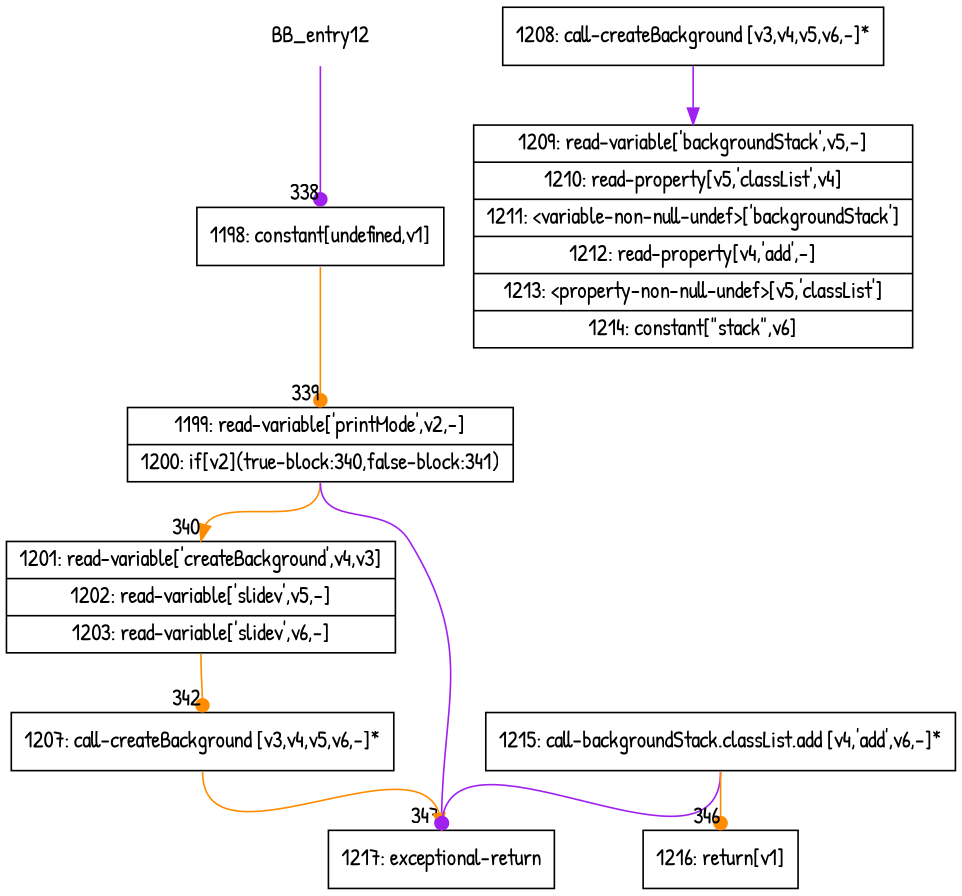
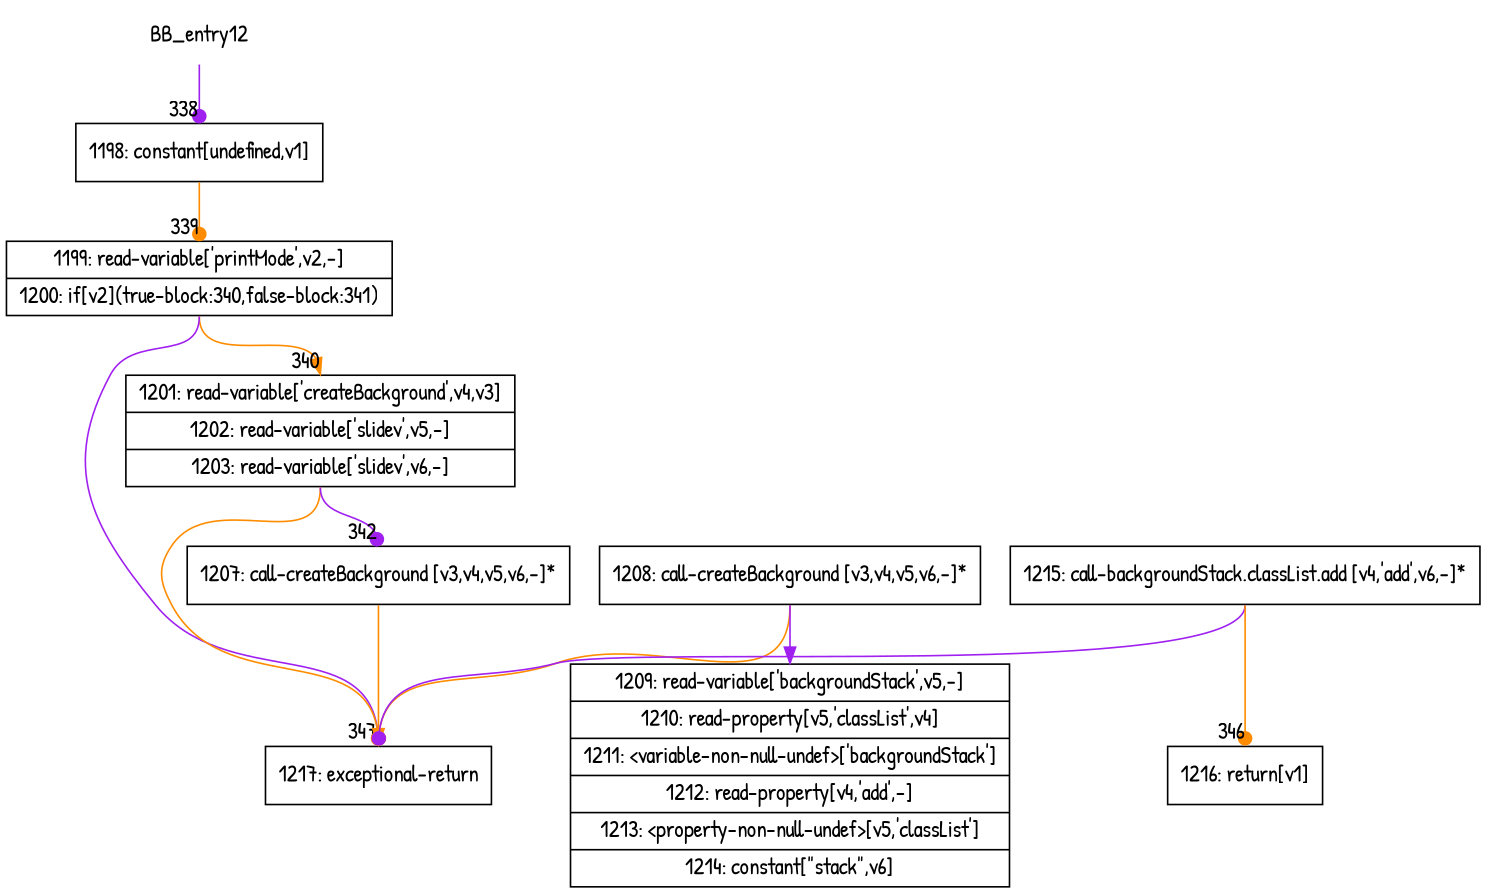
none -> (170, 601)
none -> (589, 656)
(201, 676) -> (343, 514)
